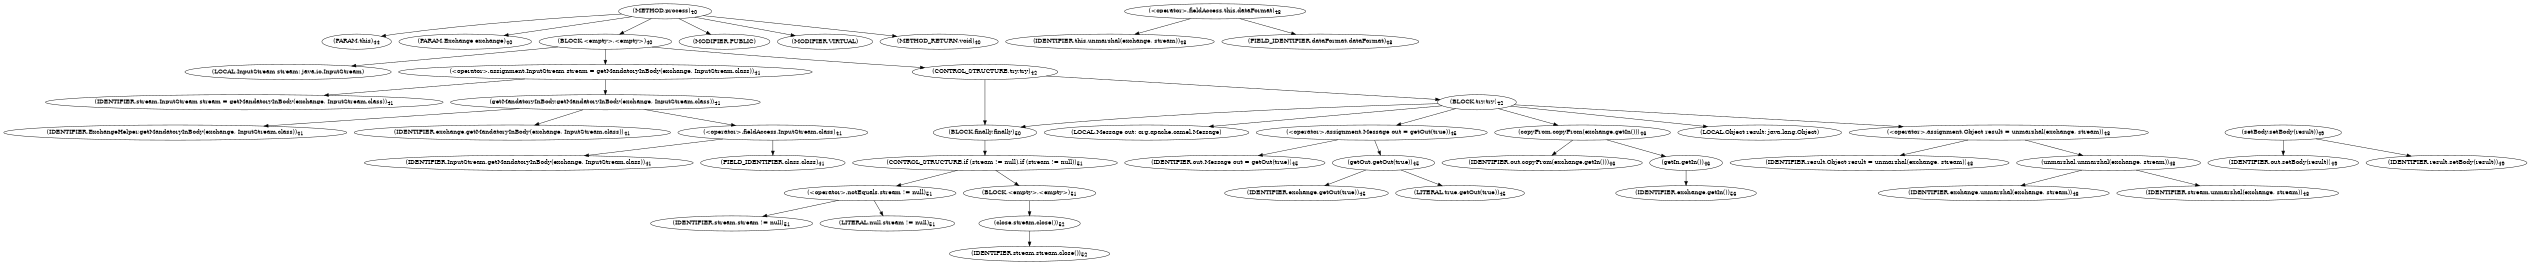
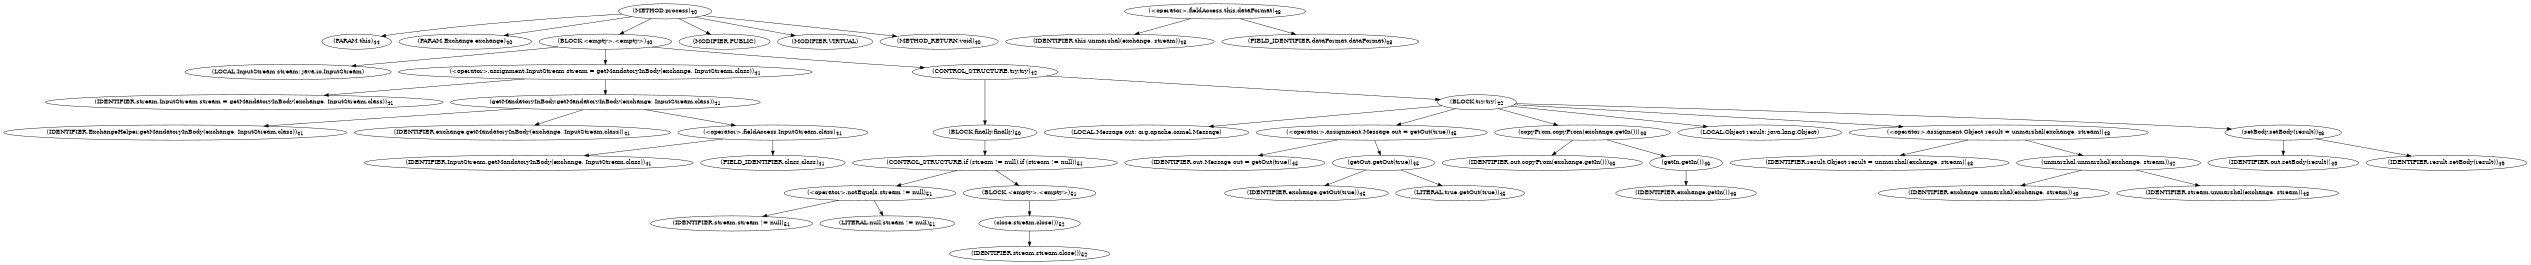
(1232, 112) -> (1872, 114)
(2321, 132) -> (2321, 132)
(2173, 162) -> (2173, 162)
(1733, 193) -> (1733, 193)
